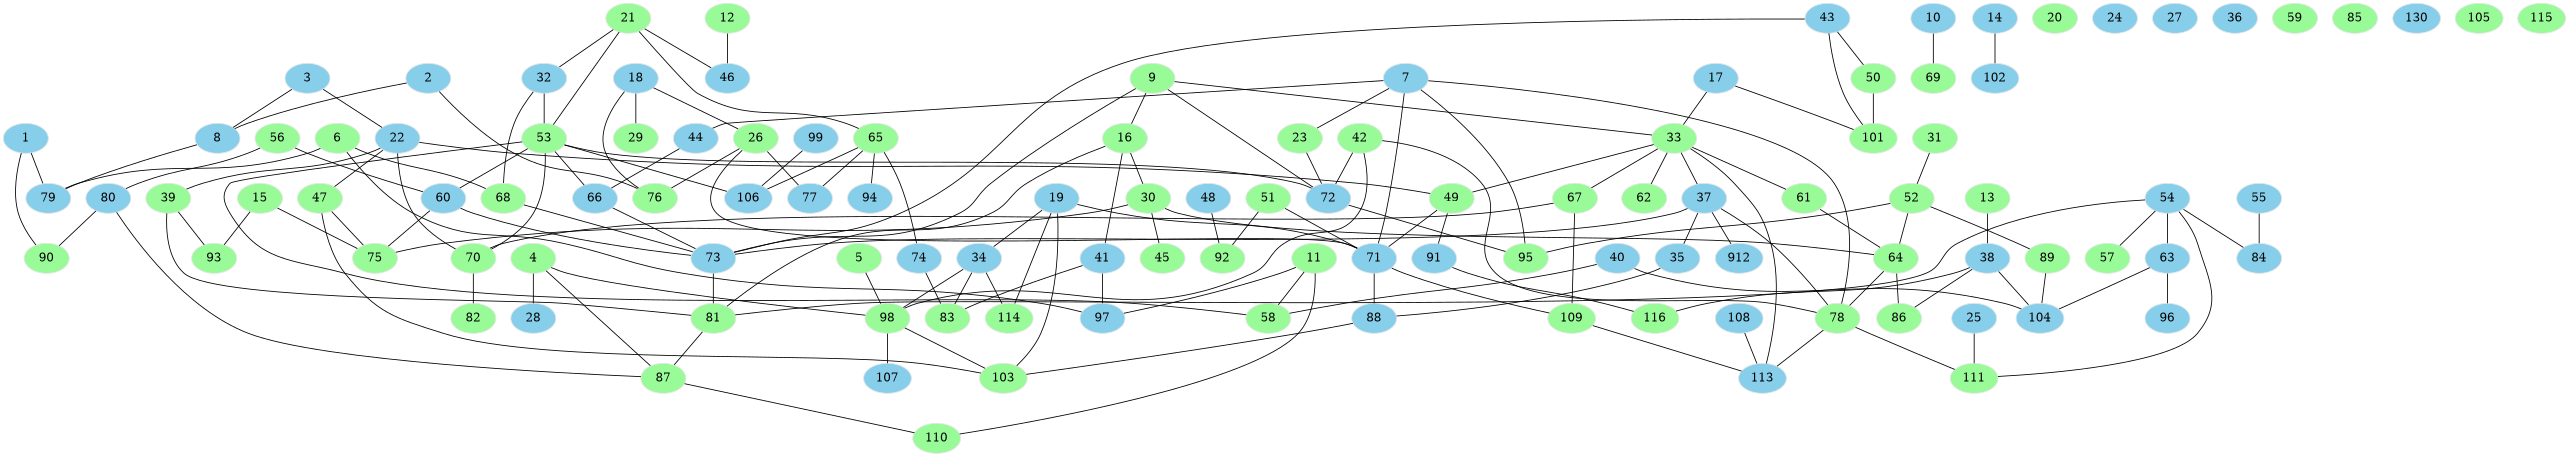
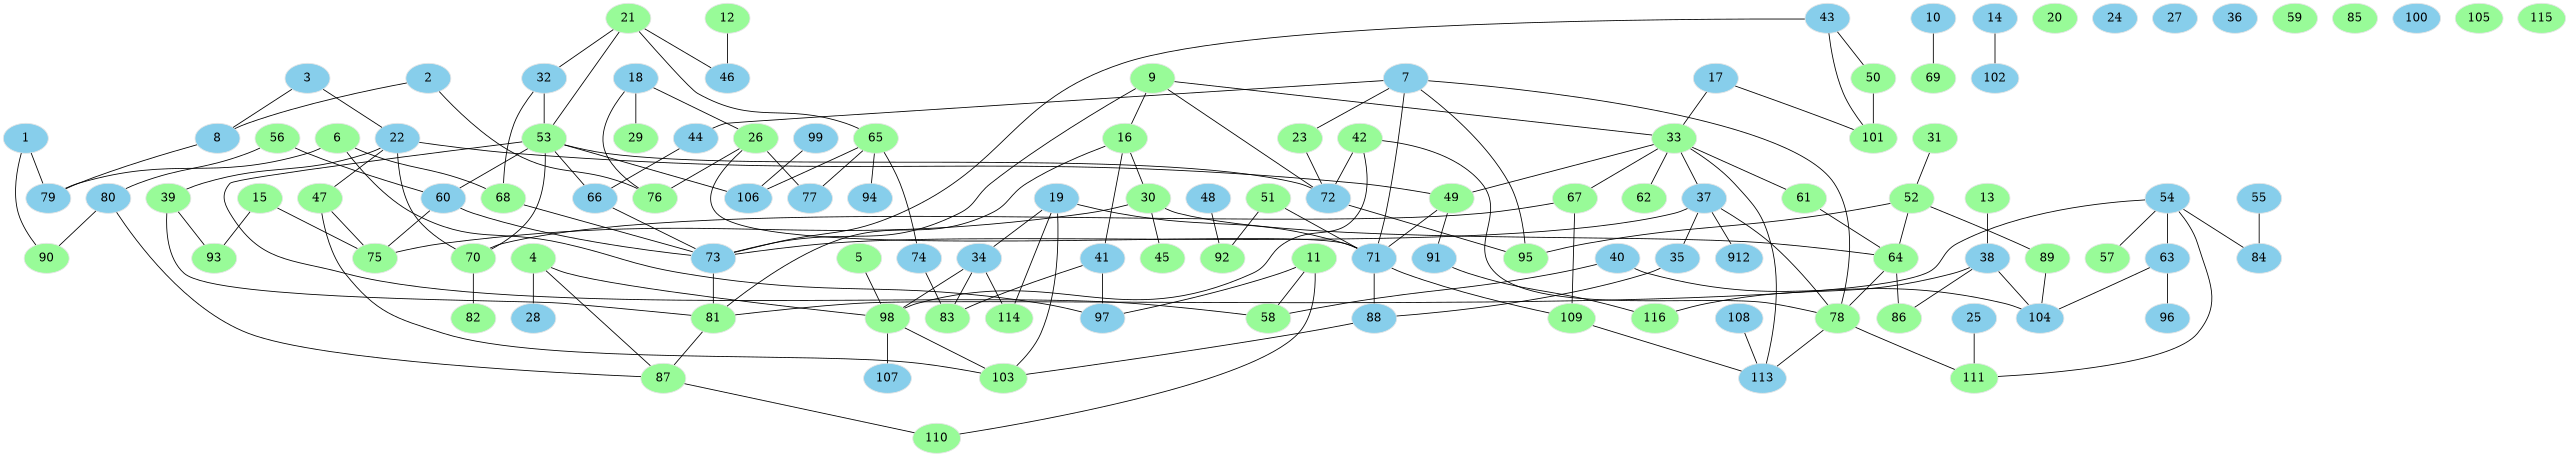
(2417, 18) -> (2417, 18)
